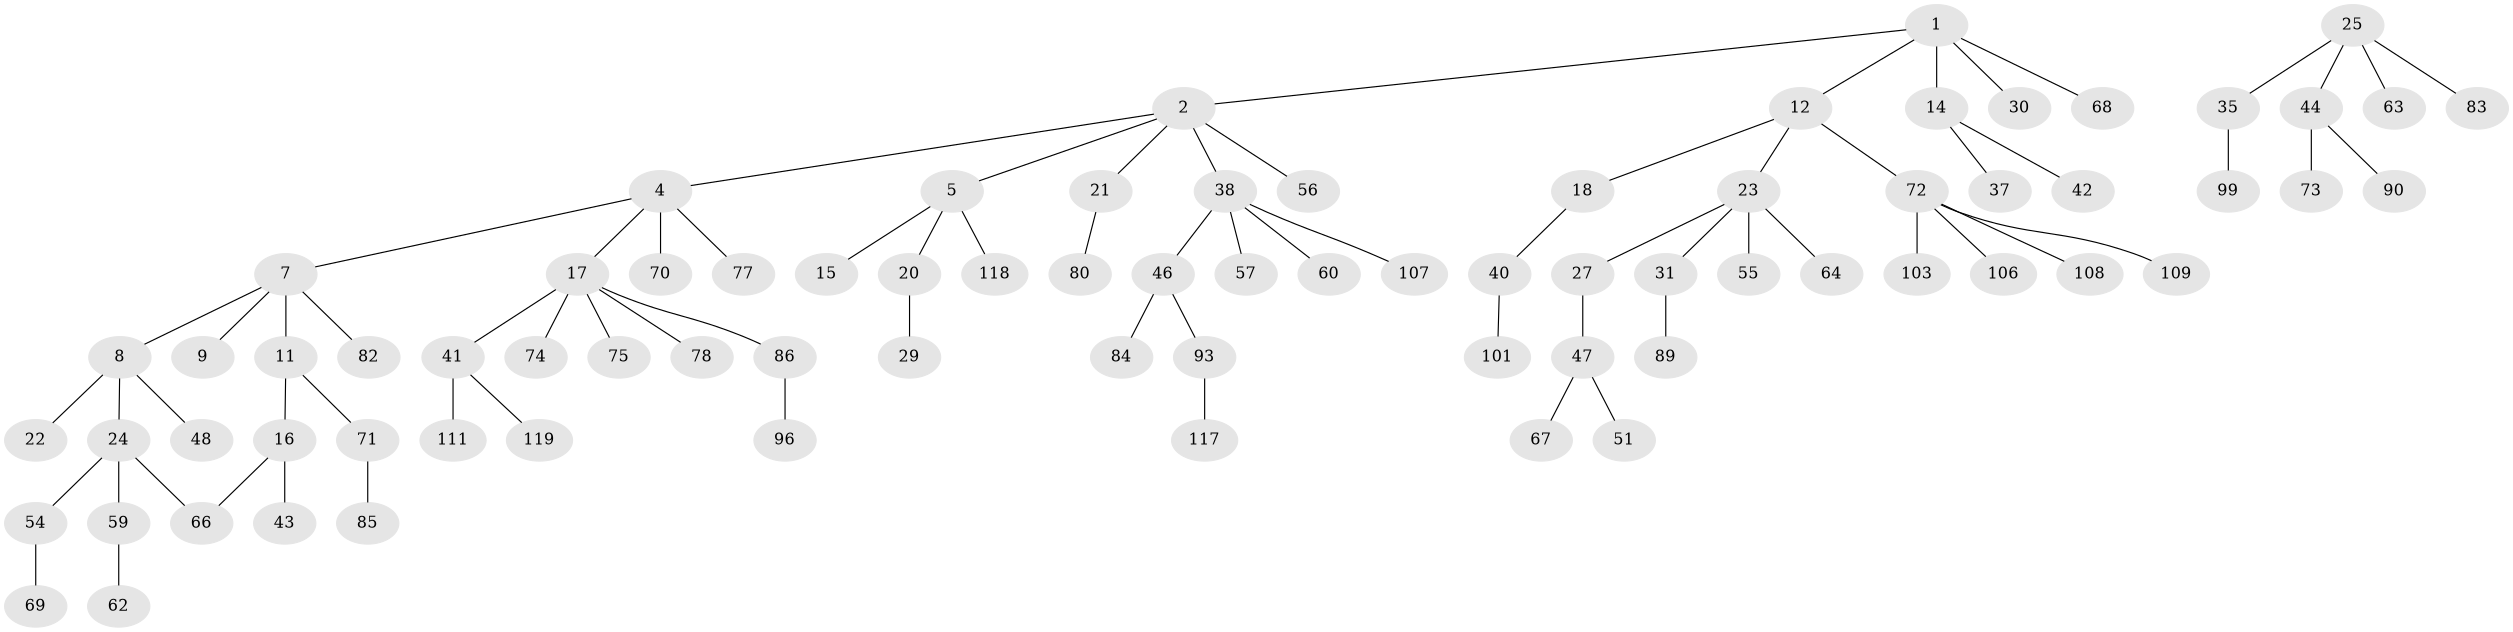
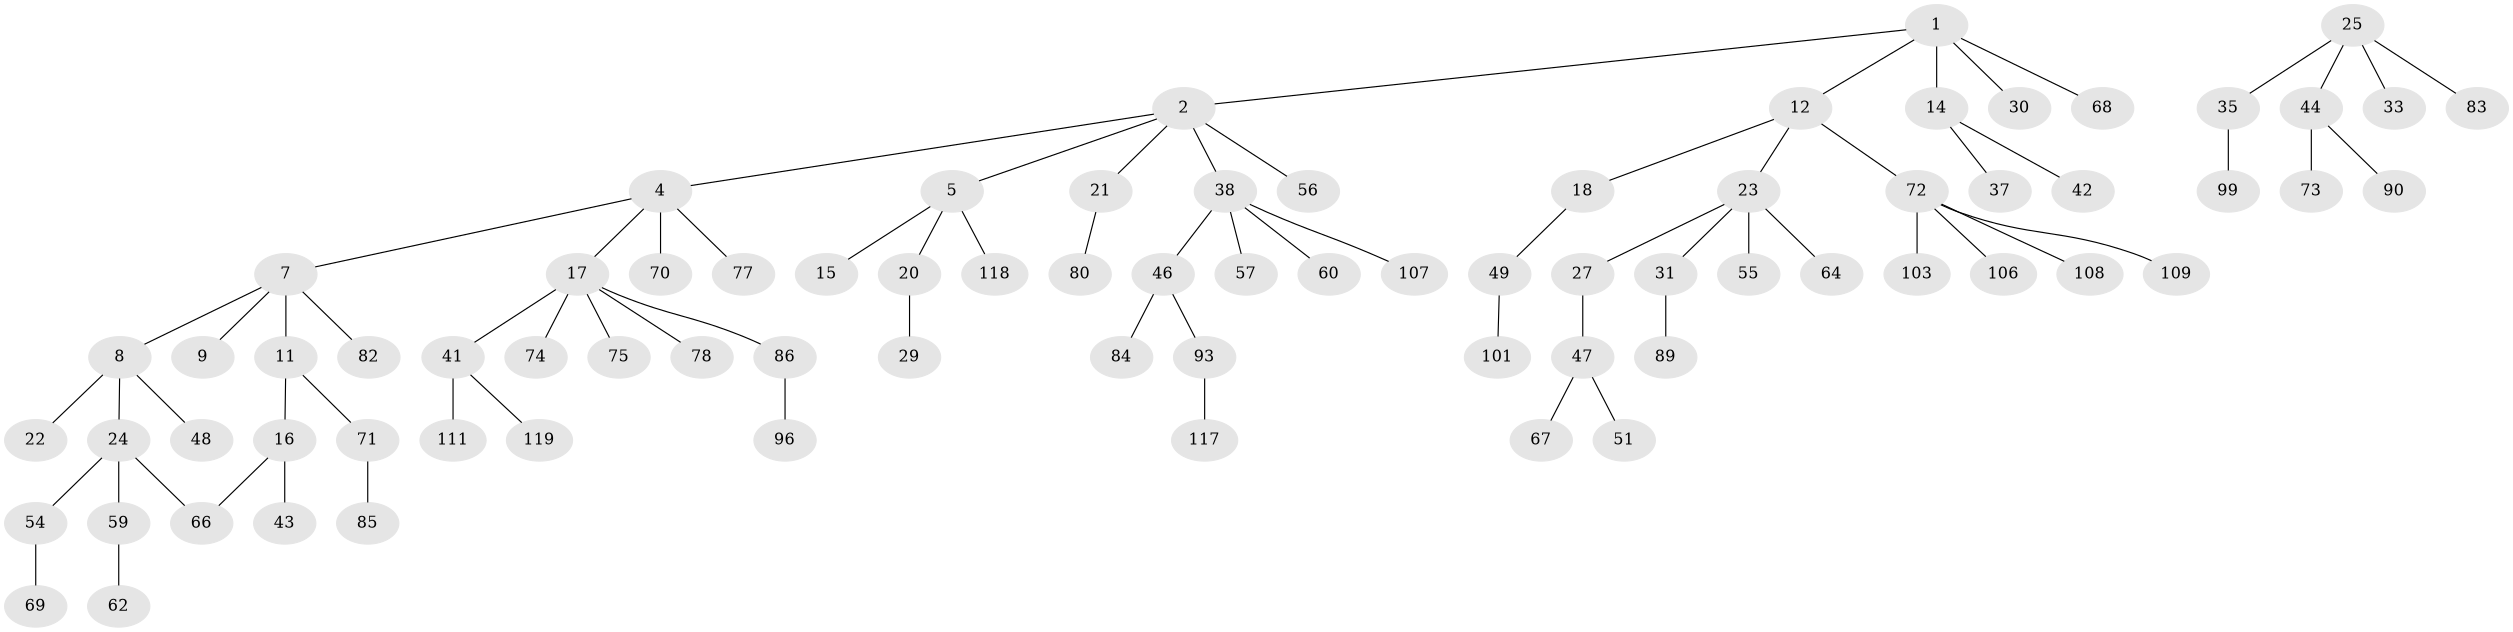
(2394, 108) -> (2394, 108)
(1500, 274) -> (1500, 274)
